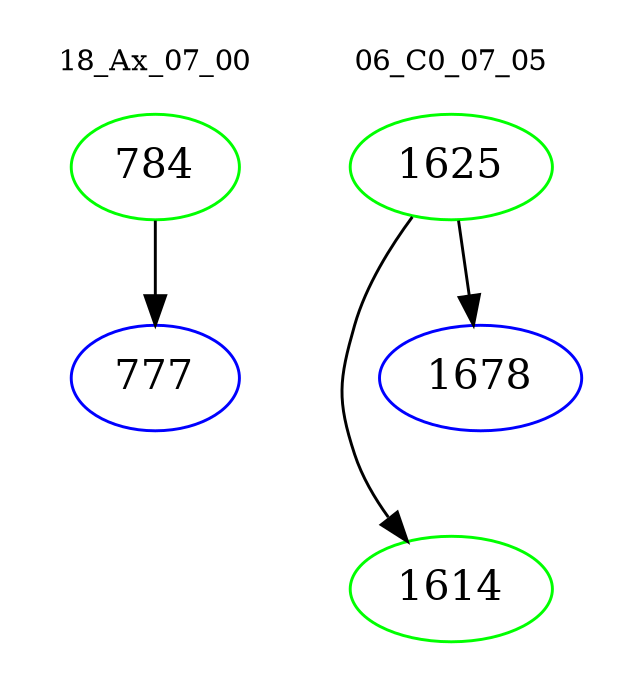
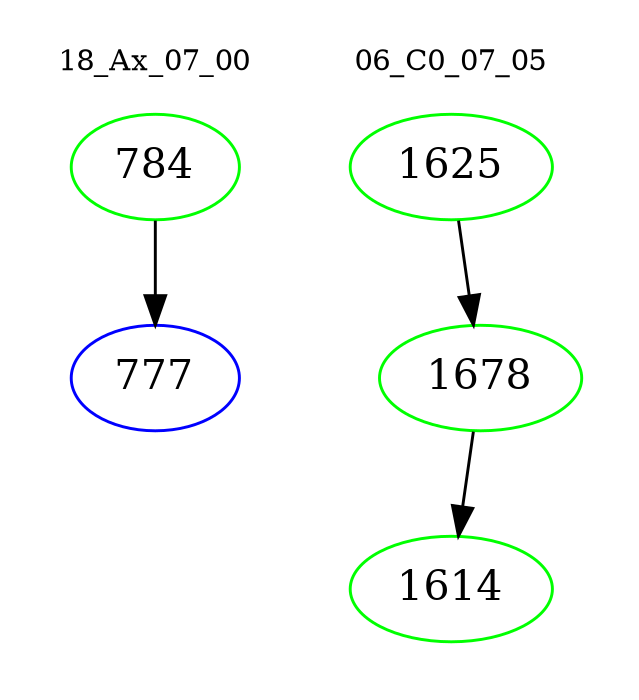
(345, 364) -> (468, 469)
(481, 378) -> (481, 378)
